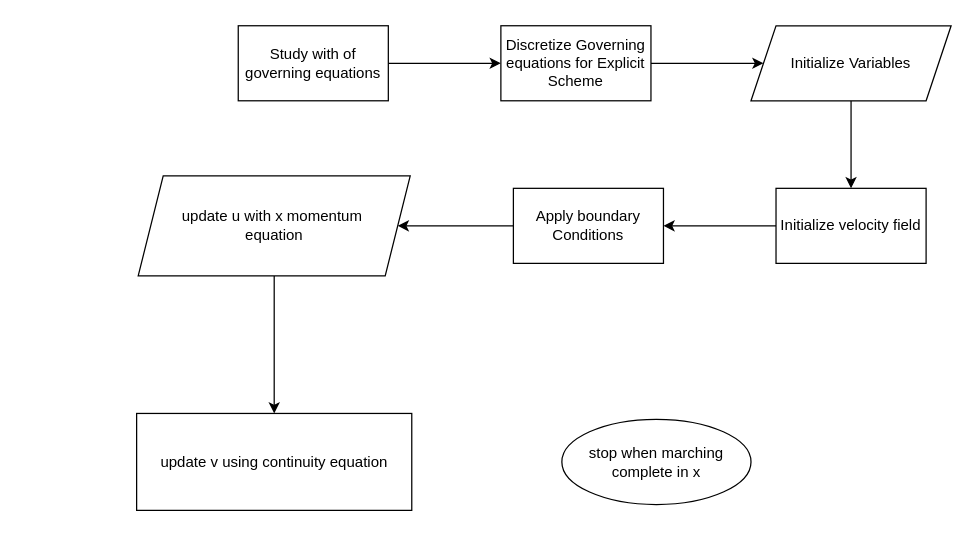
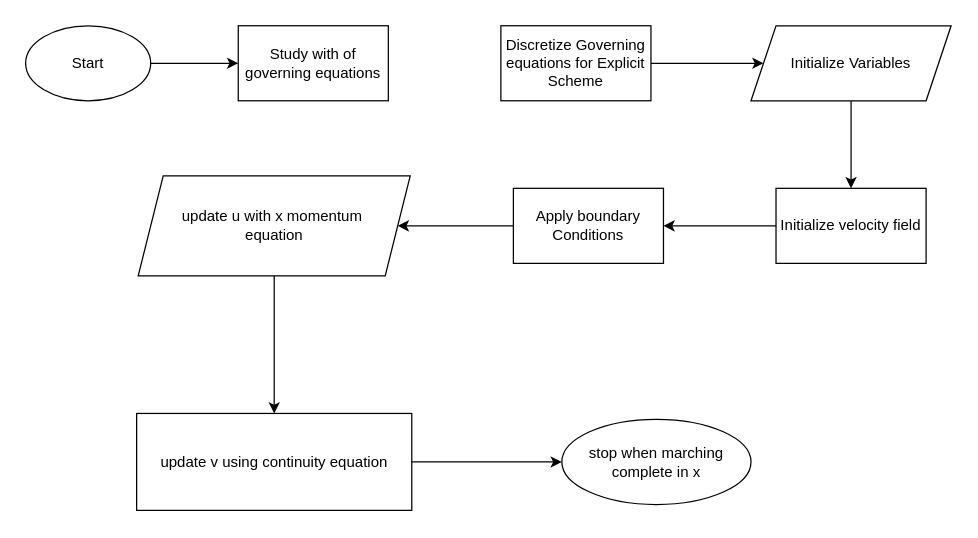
none -> (88, 63)
none -> (190, 63)
(440, 63) -> none
none -> (483, 462)
